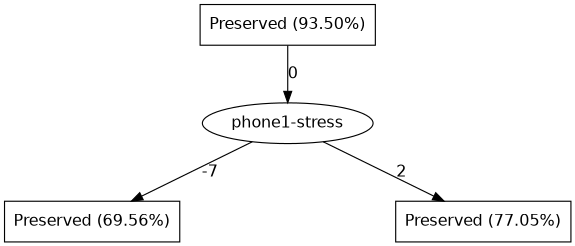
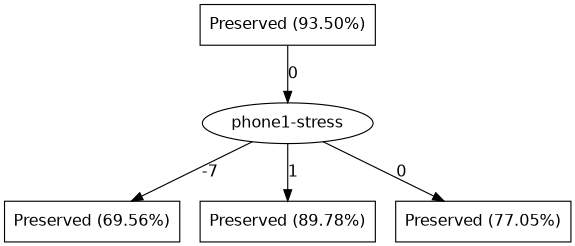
(402, 172) -> (402, 172)
none -> (288, 222)
